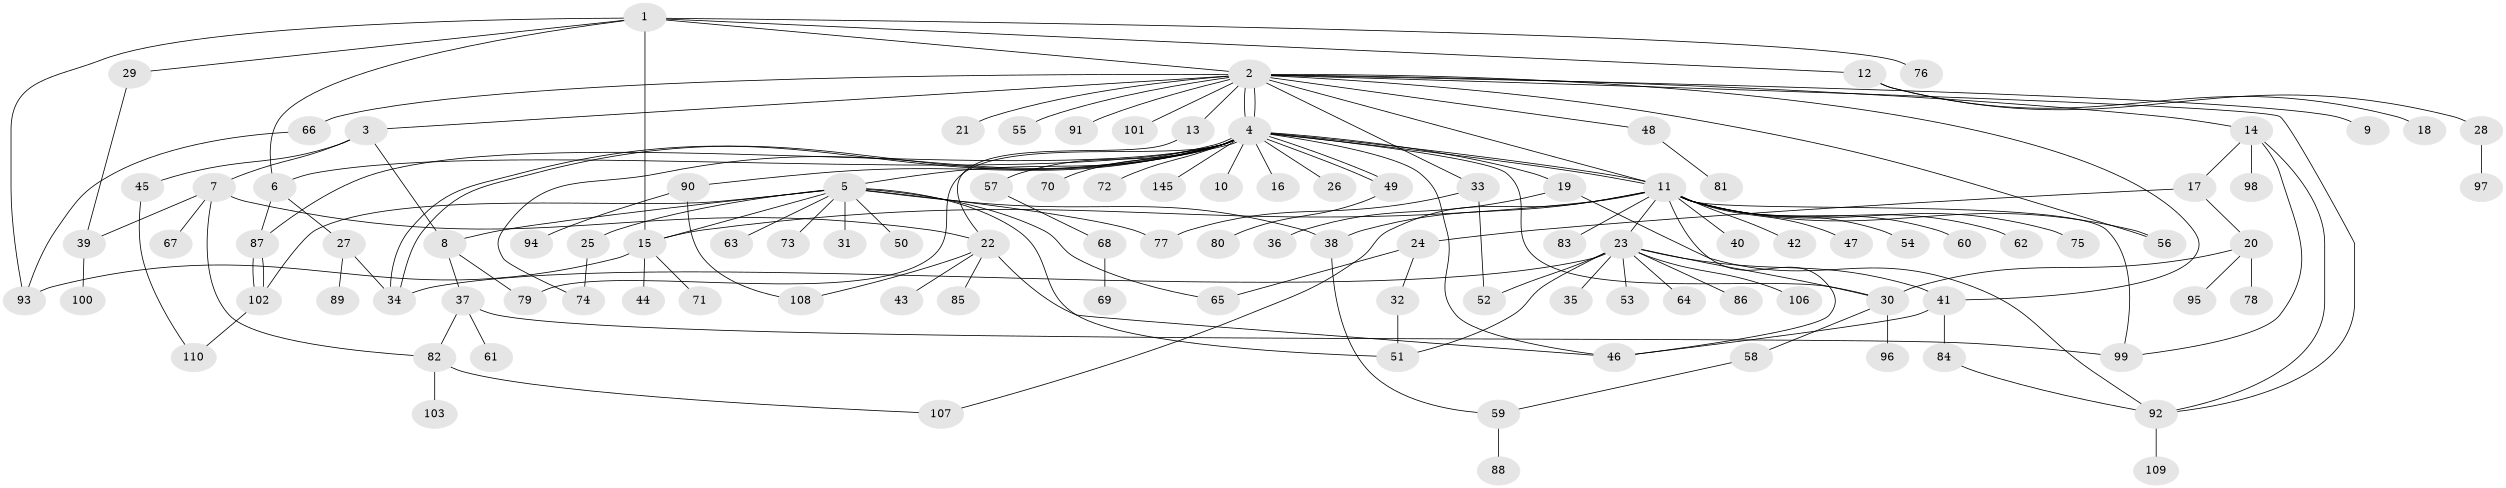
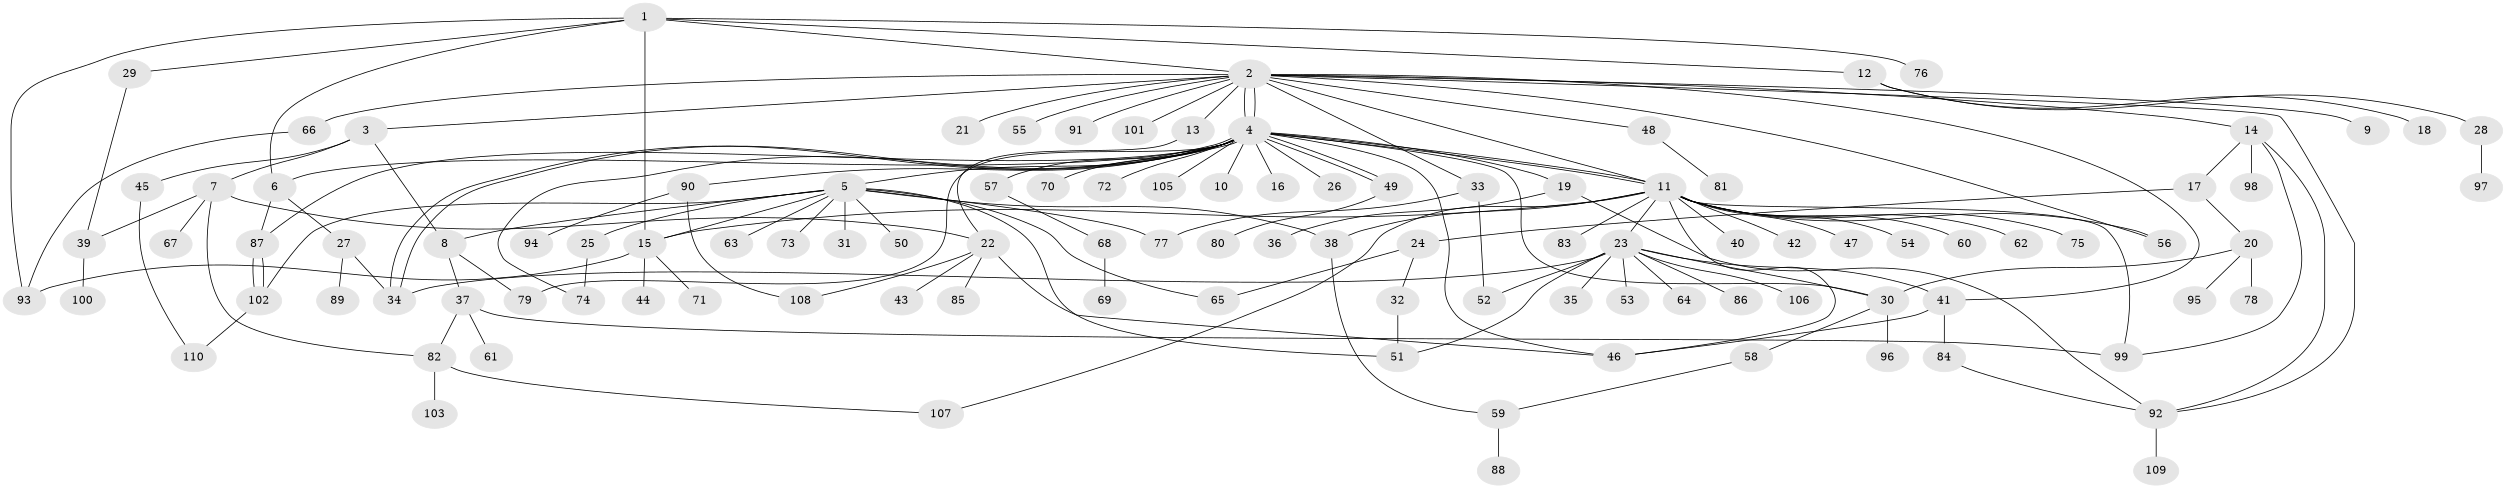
(1163, 187) -> (1163, 187)
